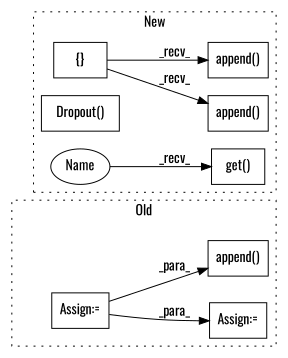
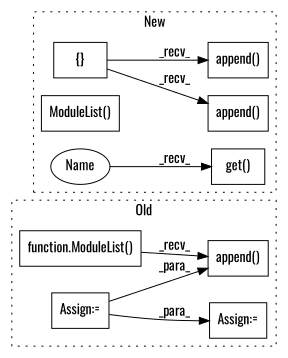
(80, 113) -> (80, 113)
none -> (80, 248)
